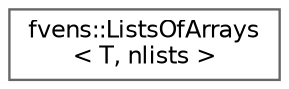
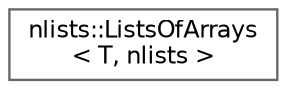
(145, 45) -> (143, 45)
